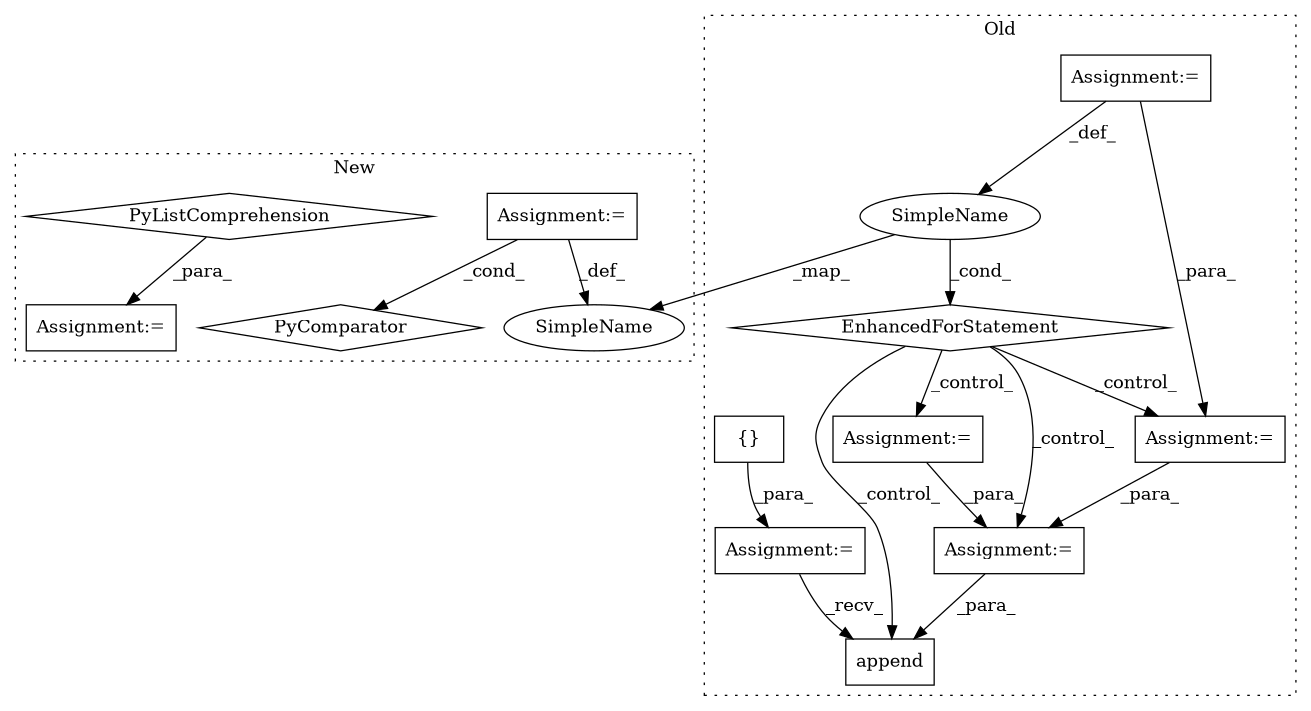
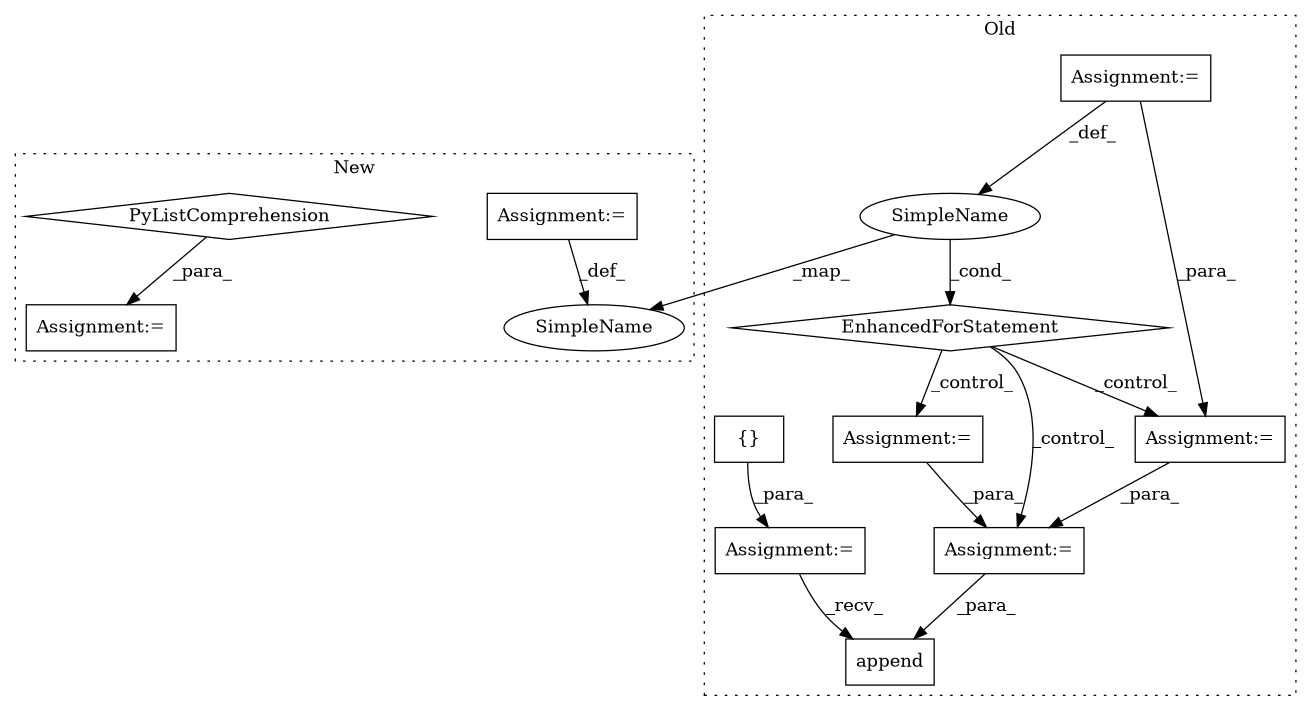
(341, 328) -> none
(829, 474) -> none
